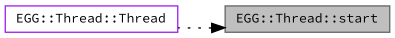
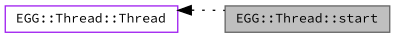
(195, 28) -> (208, 10)
